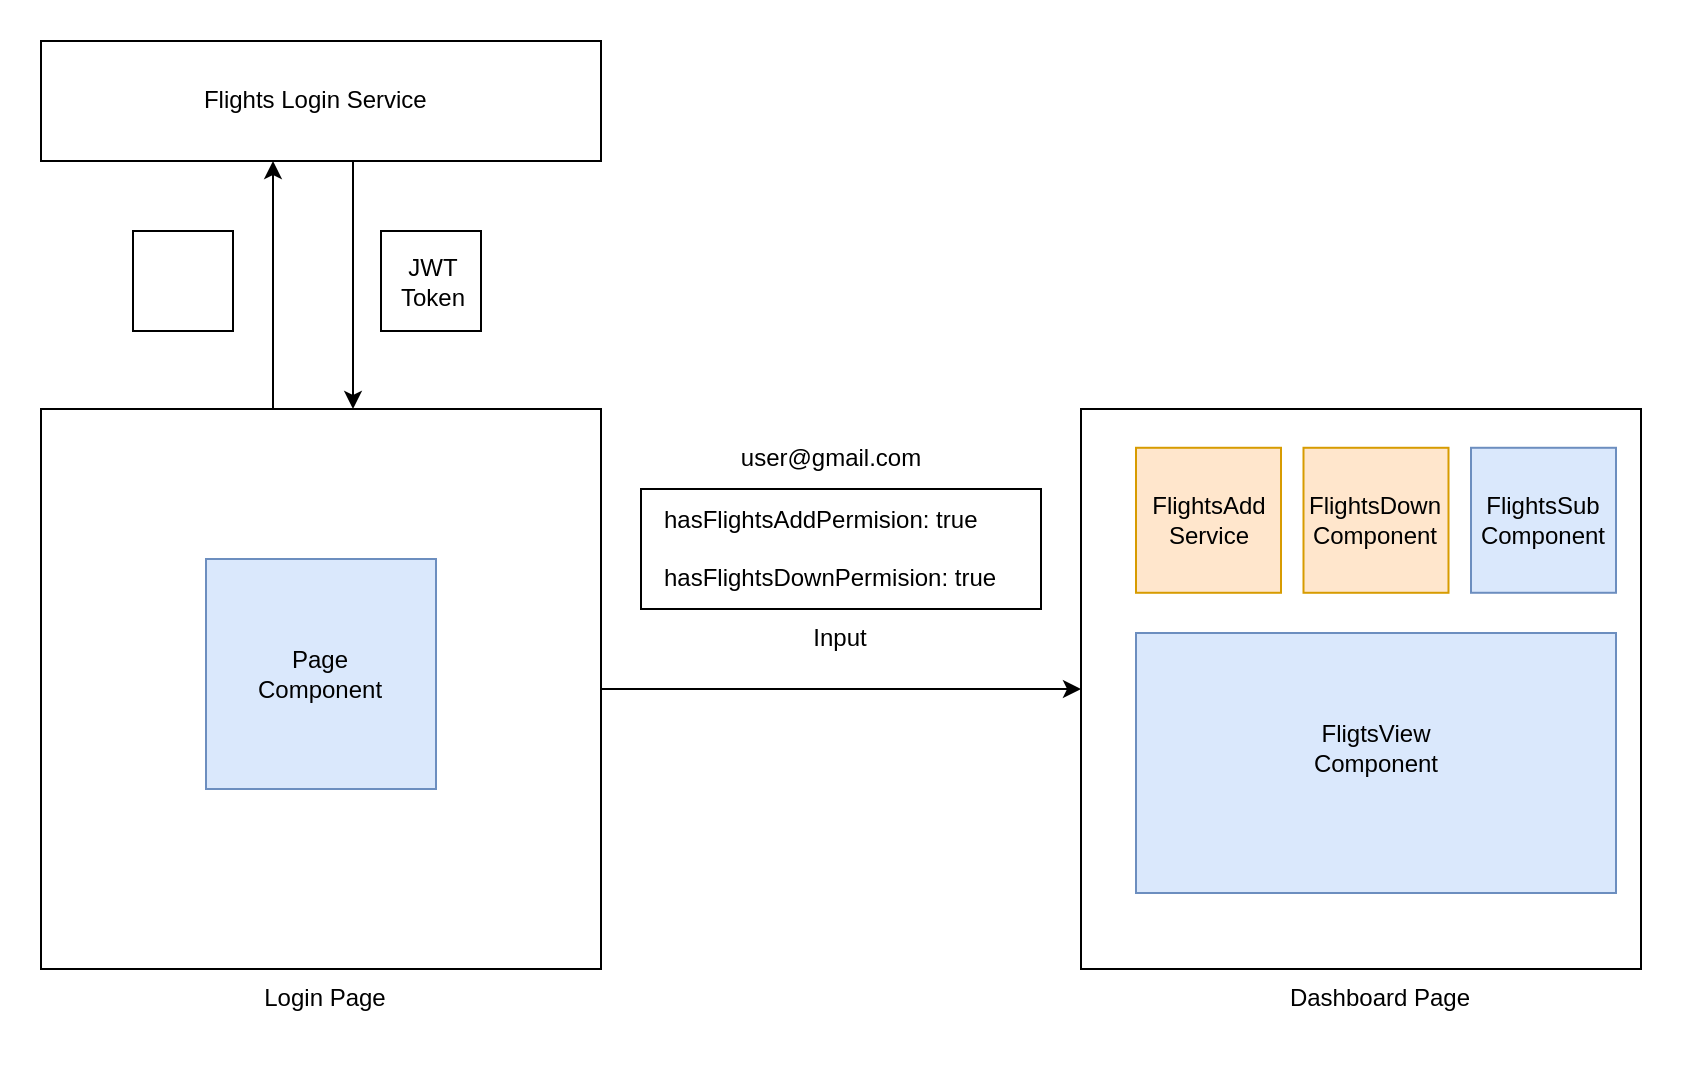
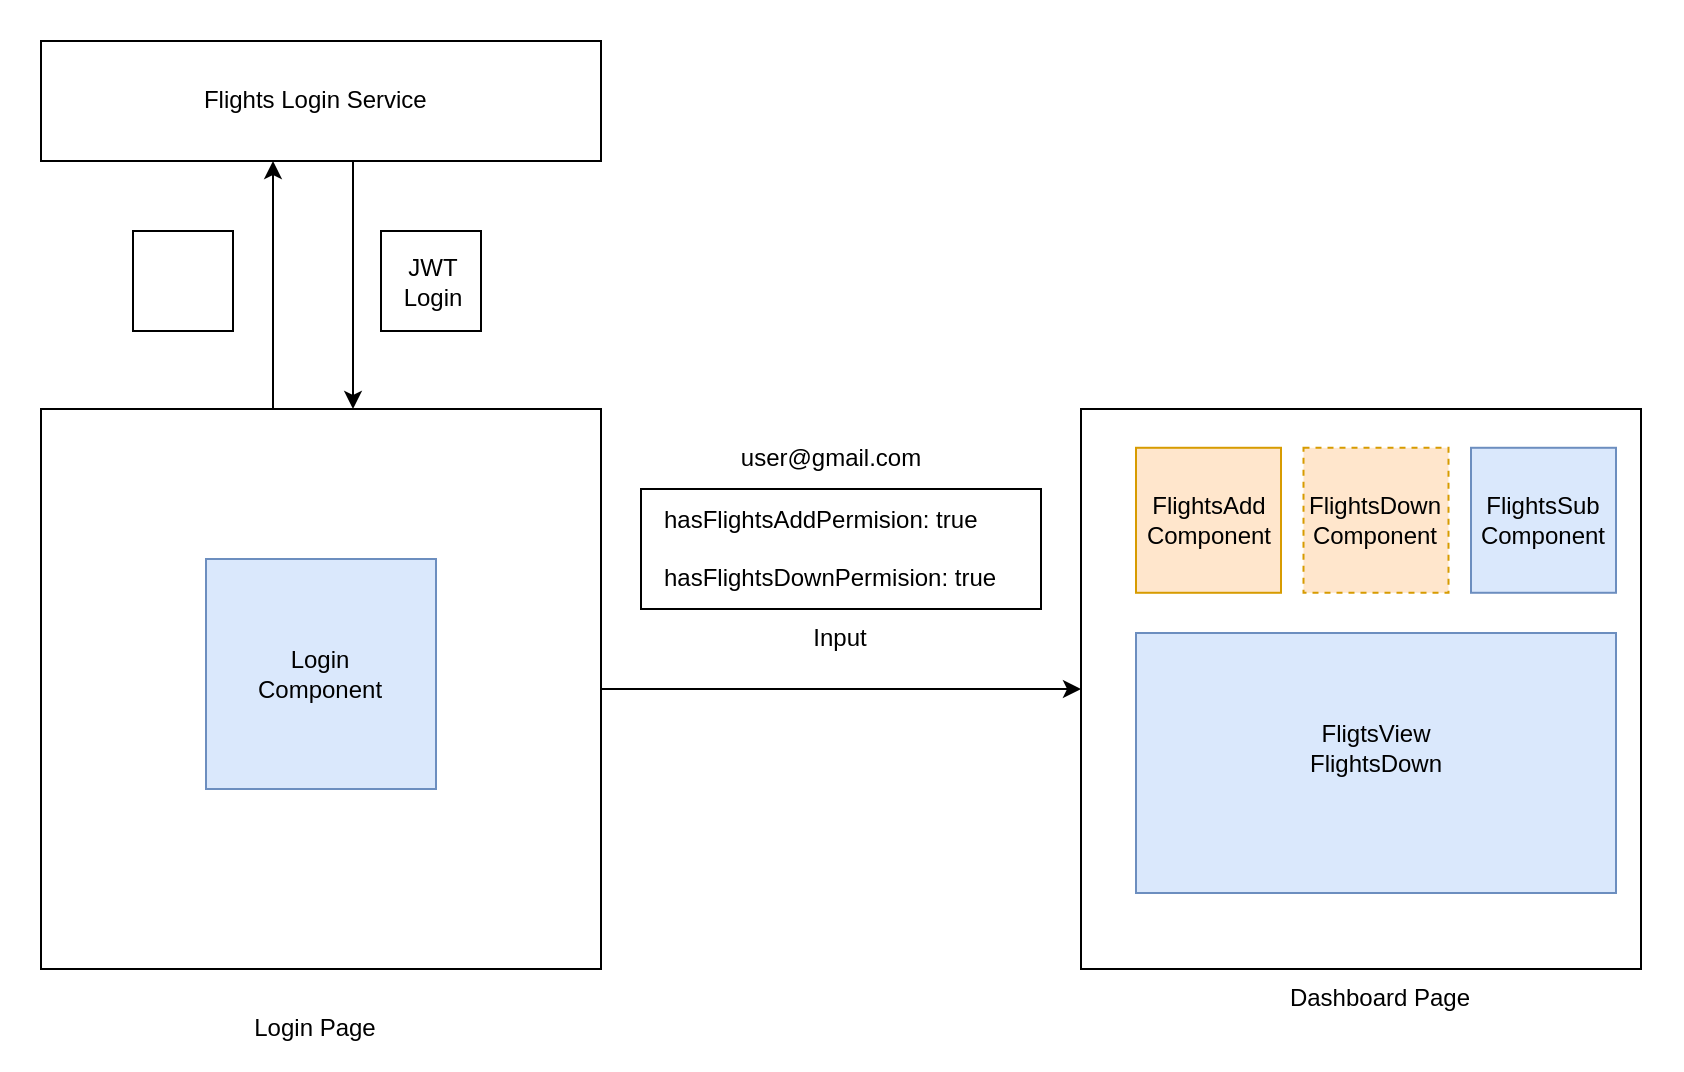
(434, 283) -> (434, 283)
(1376, 520) -> (1376, 520)
(1210, 521) -> (1210, 521)
(321, 675) -> (321, 675)
(1377, 749) -> (1377, 749)
(326, 999) -> (316, 1029)
